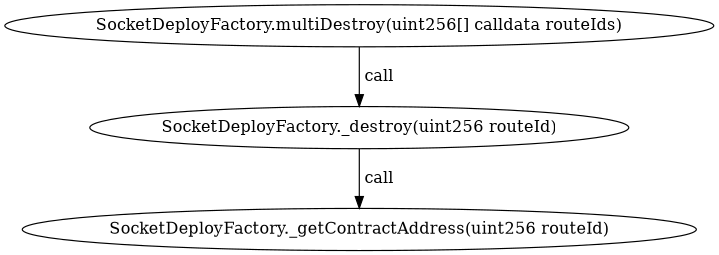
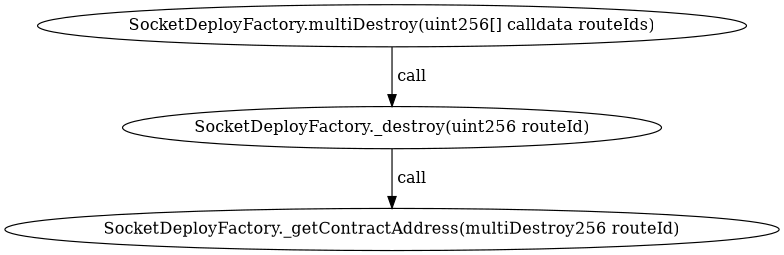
(359, 229) -> (392, 229)
